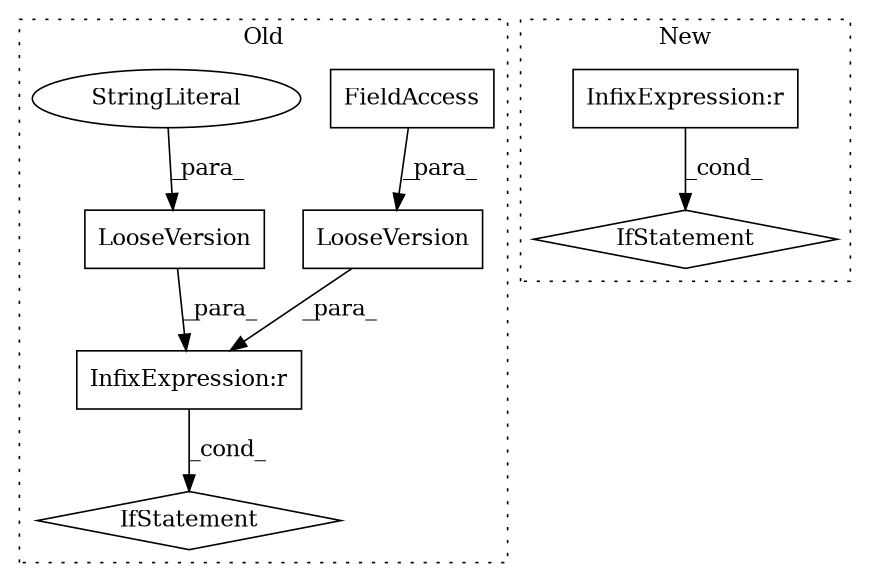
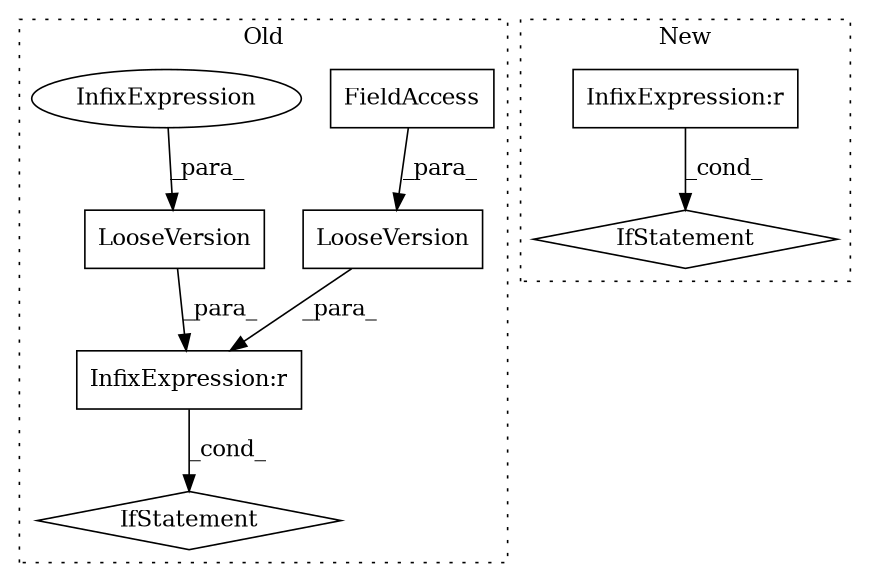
(167, 99) -> (167, 99)
